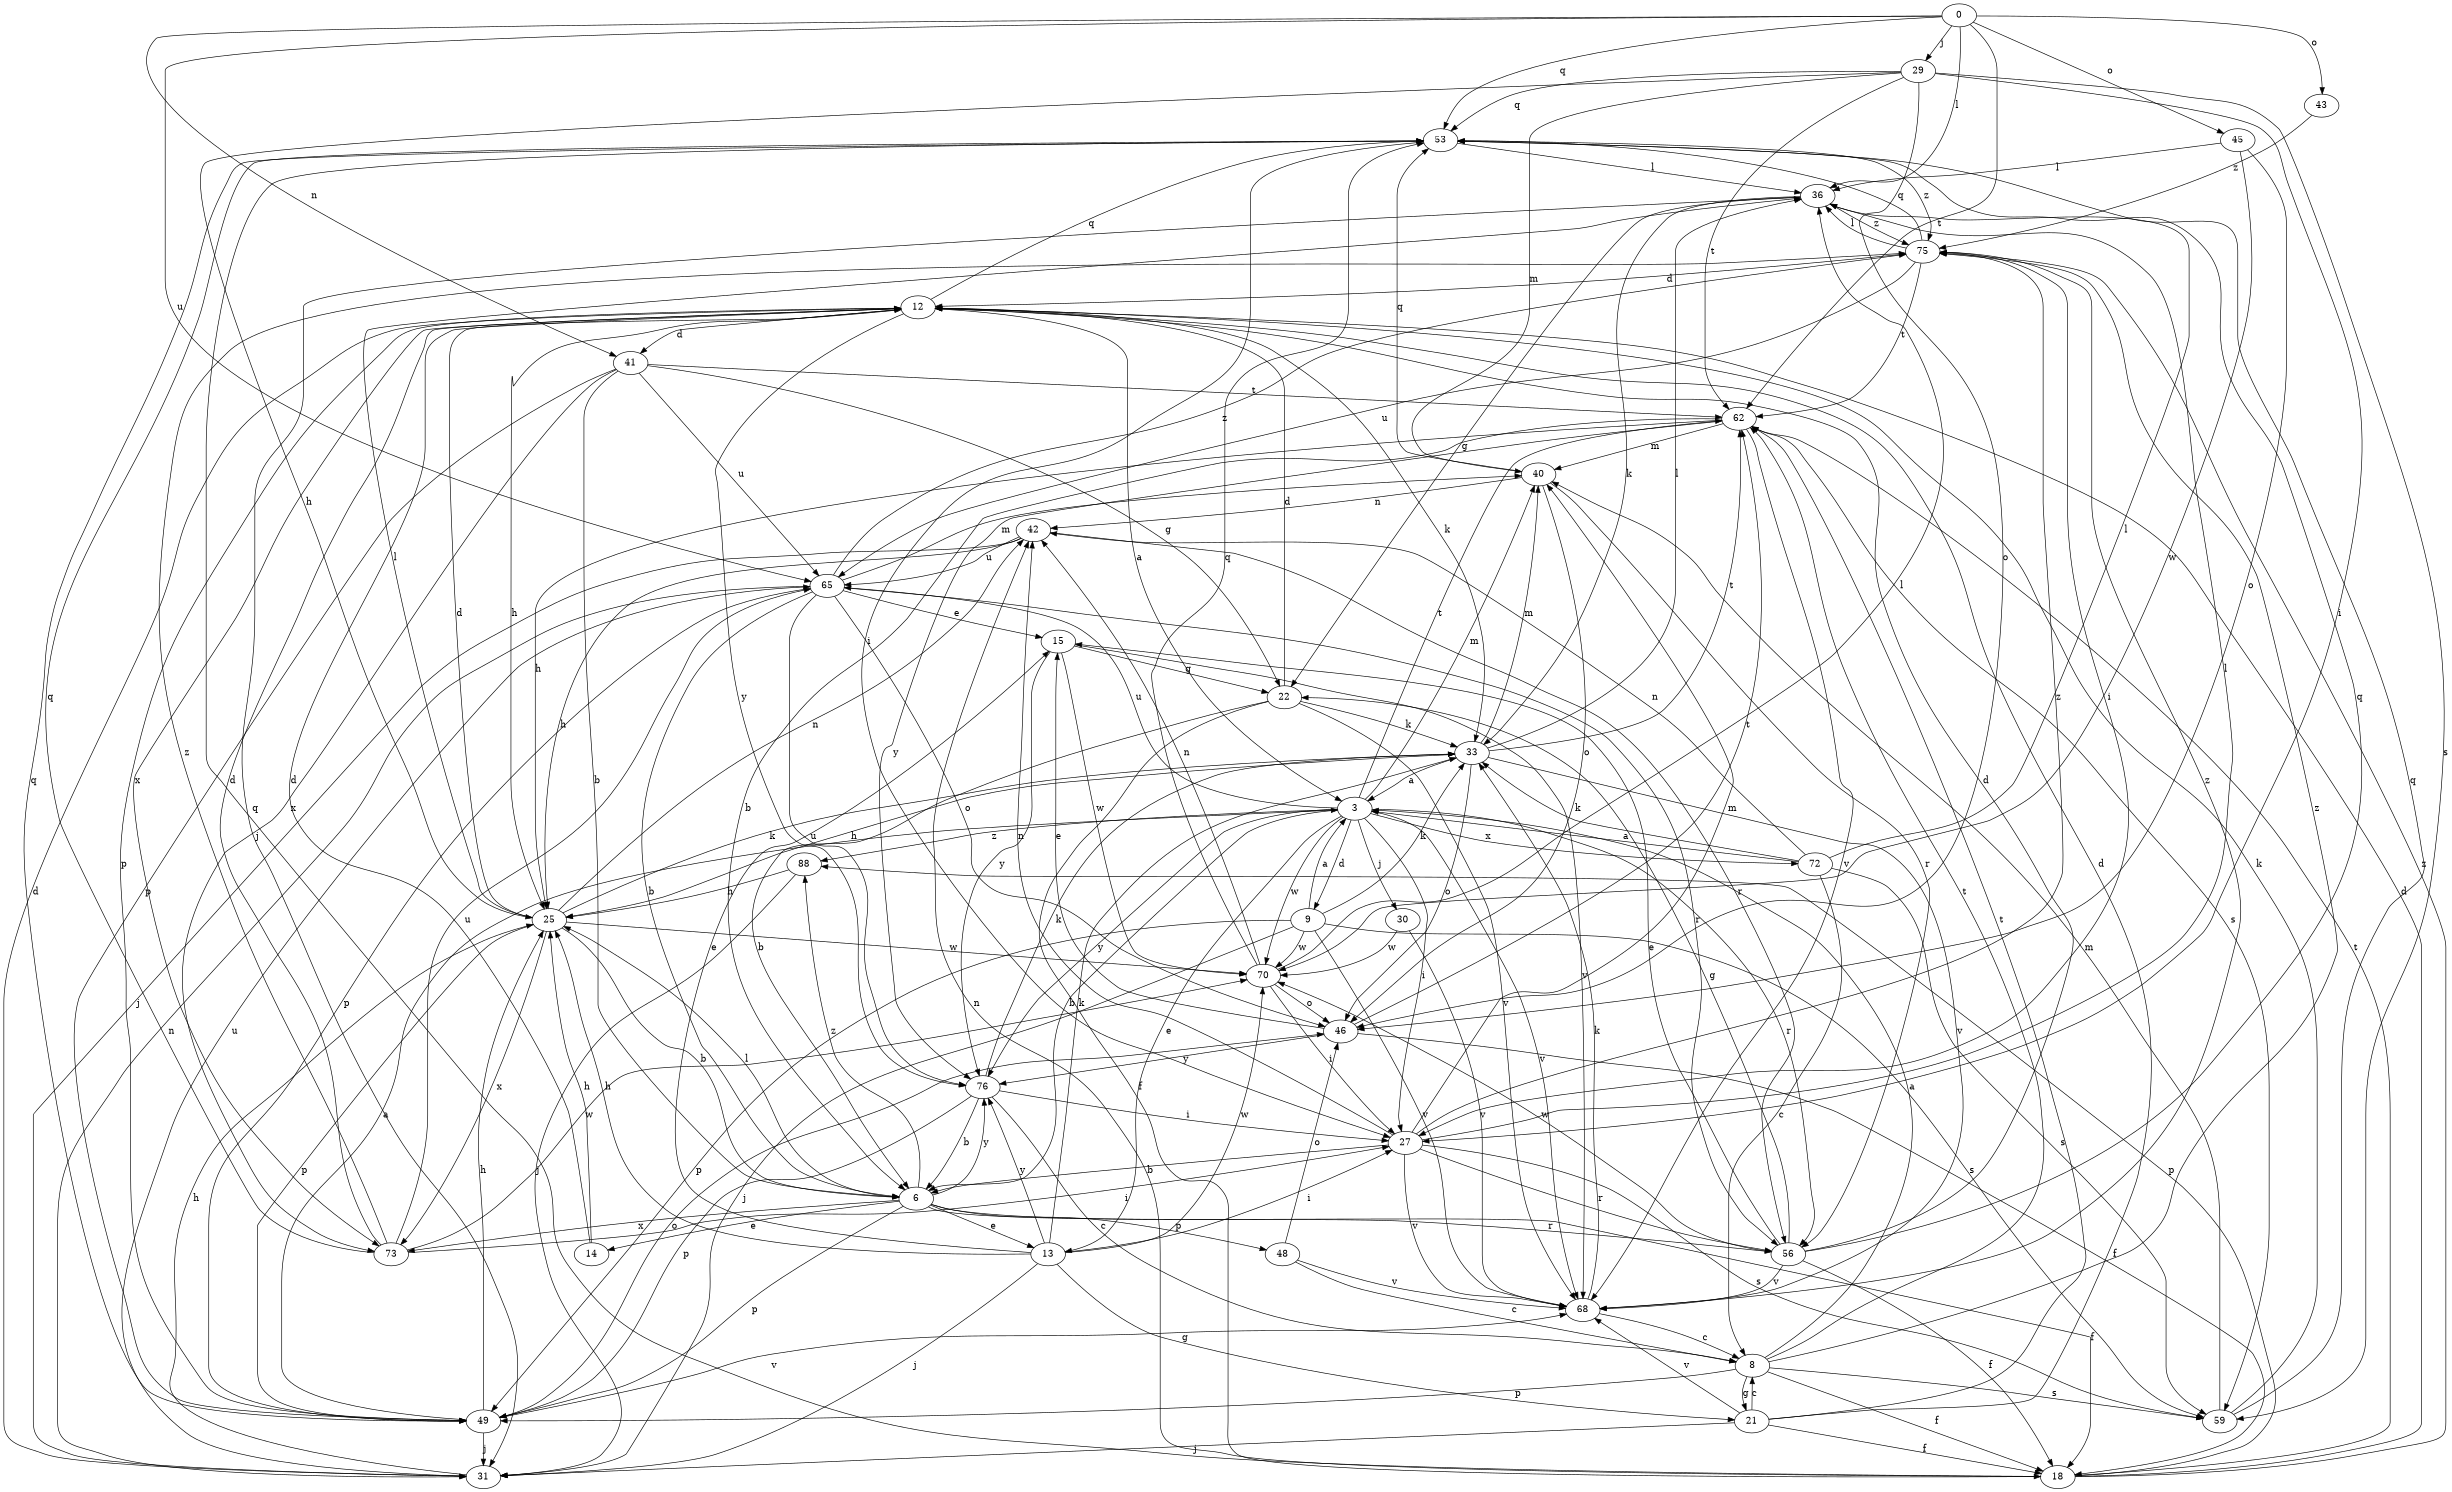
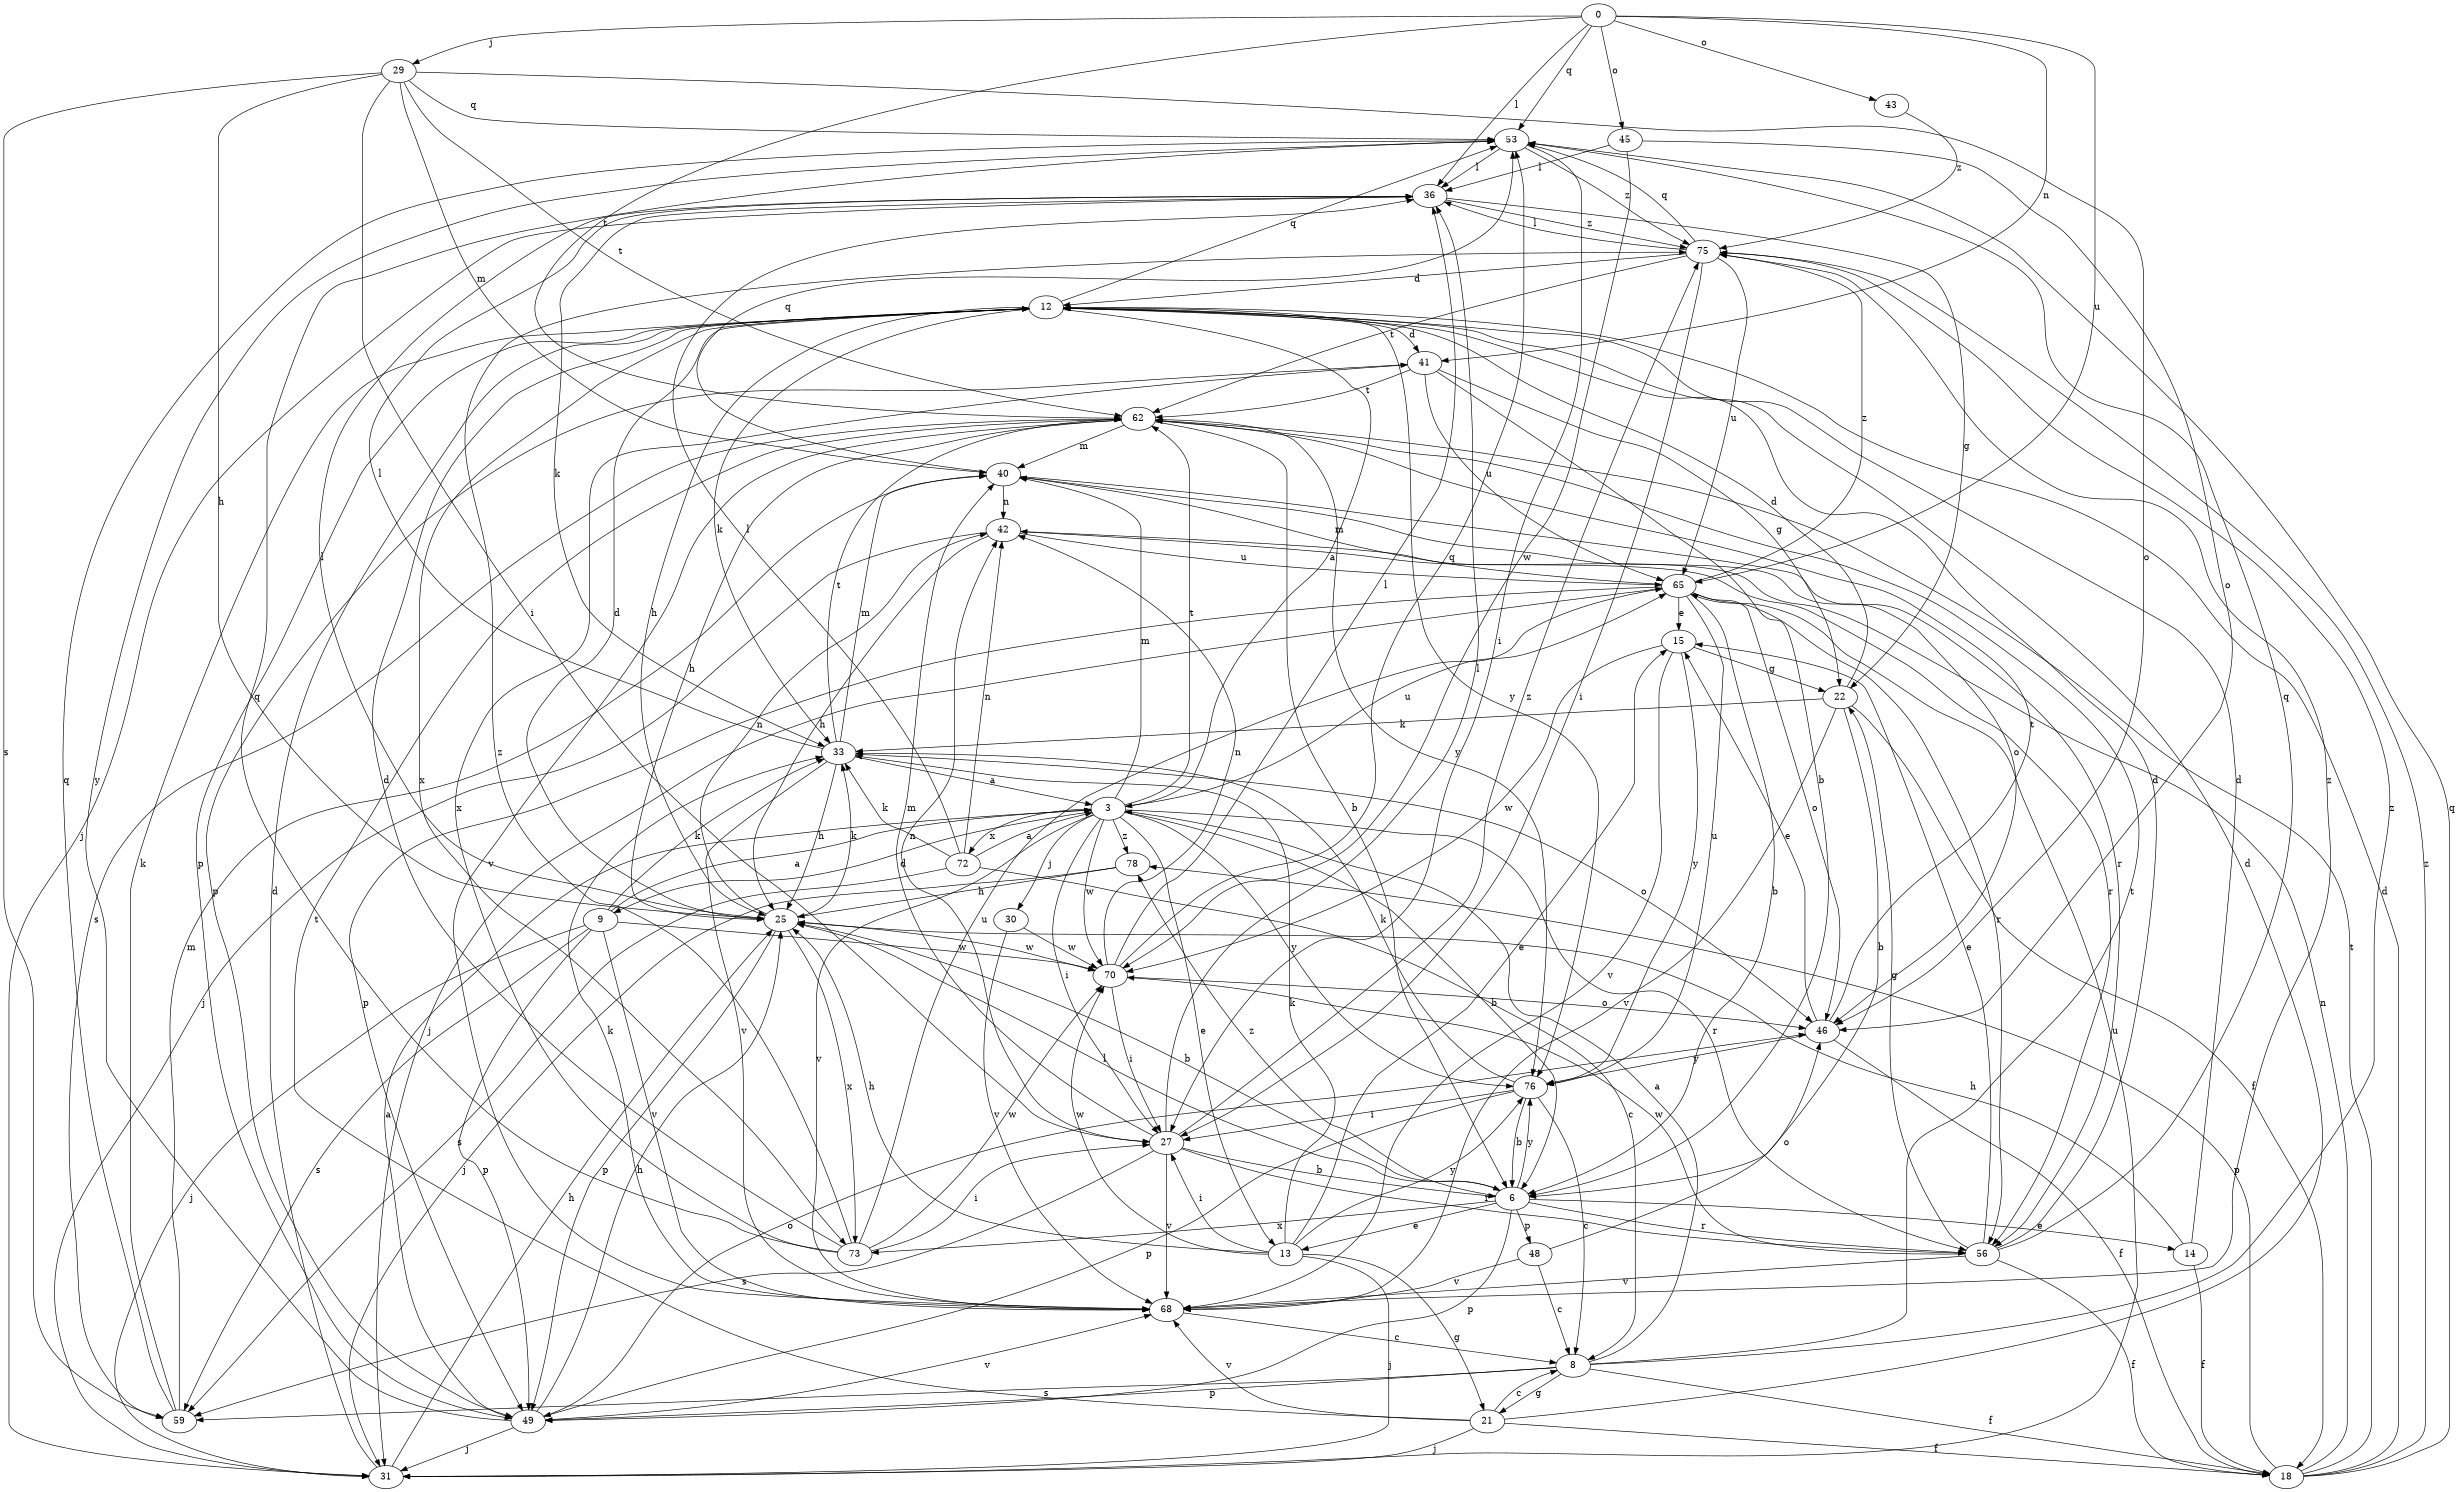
(34, 781) -> (98, 781)
(281, 810) -> (590, 573)
(804, 864) -> (1133, 864)
(172, 1031) -> (430, 1031)
(1580, 1227) -> (2201, 1386)
